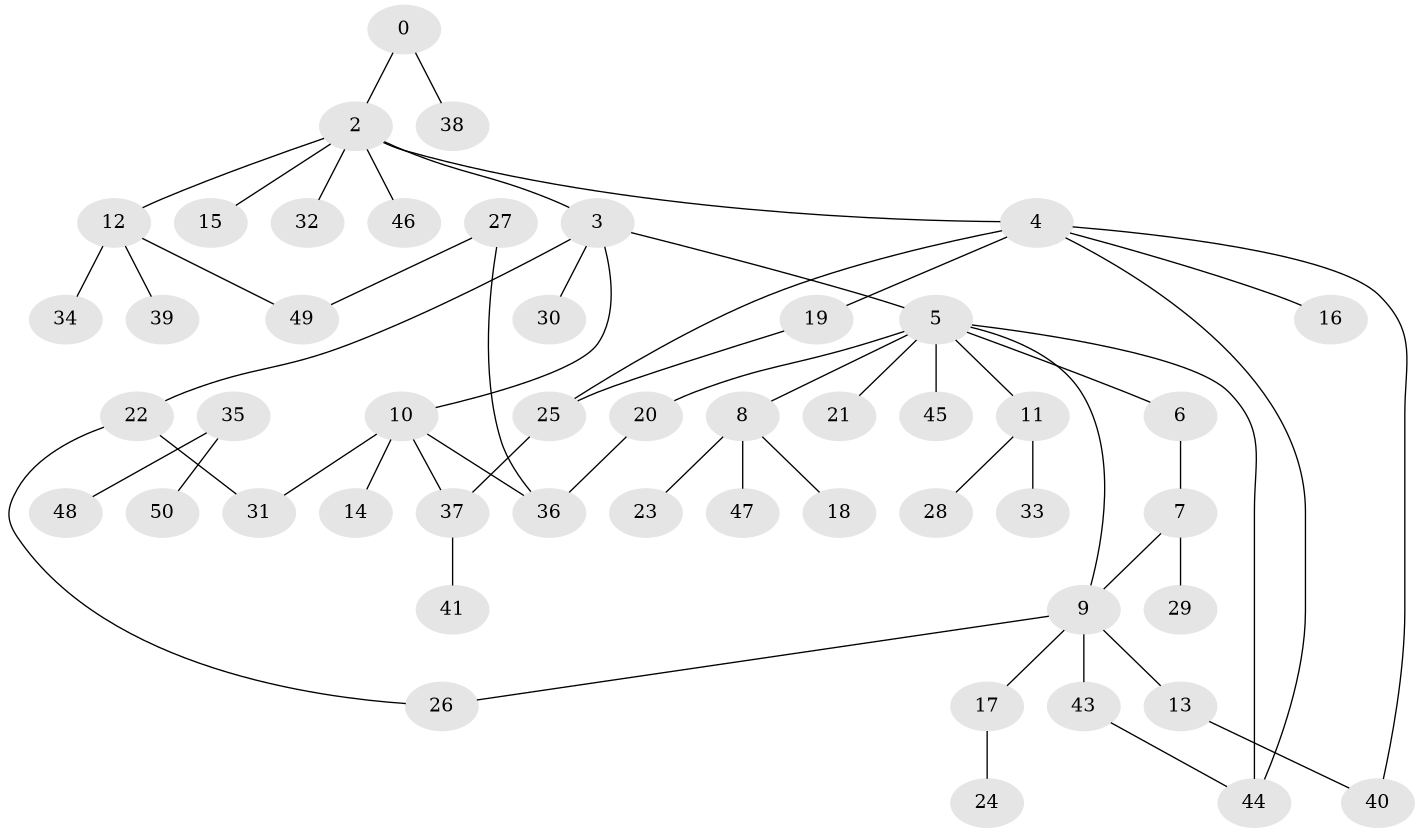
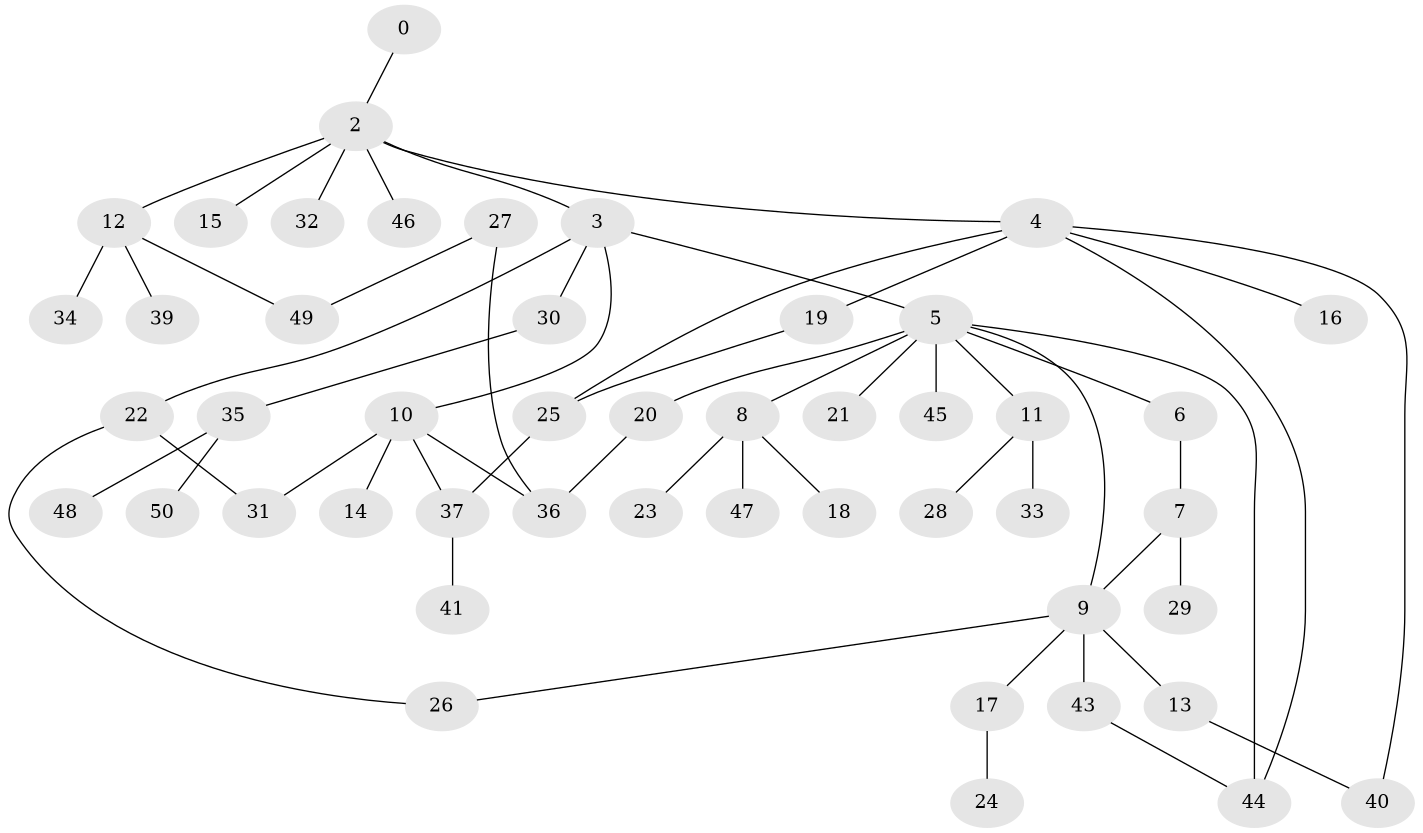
(453, 126) -> none
none -> (391, 368)
